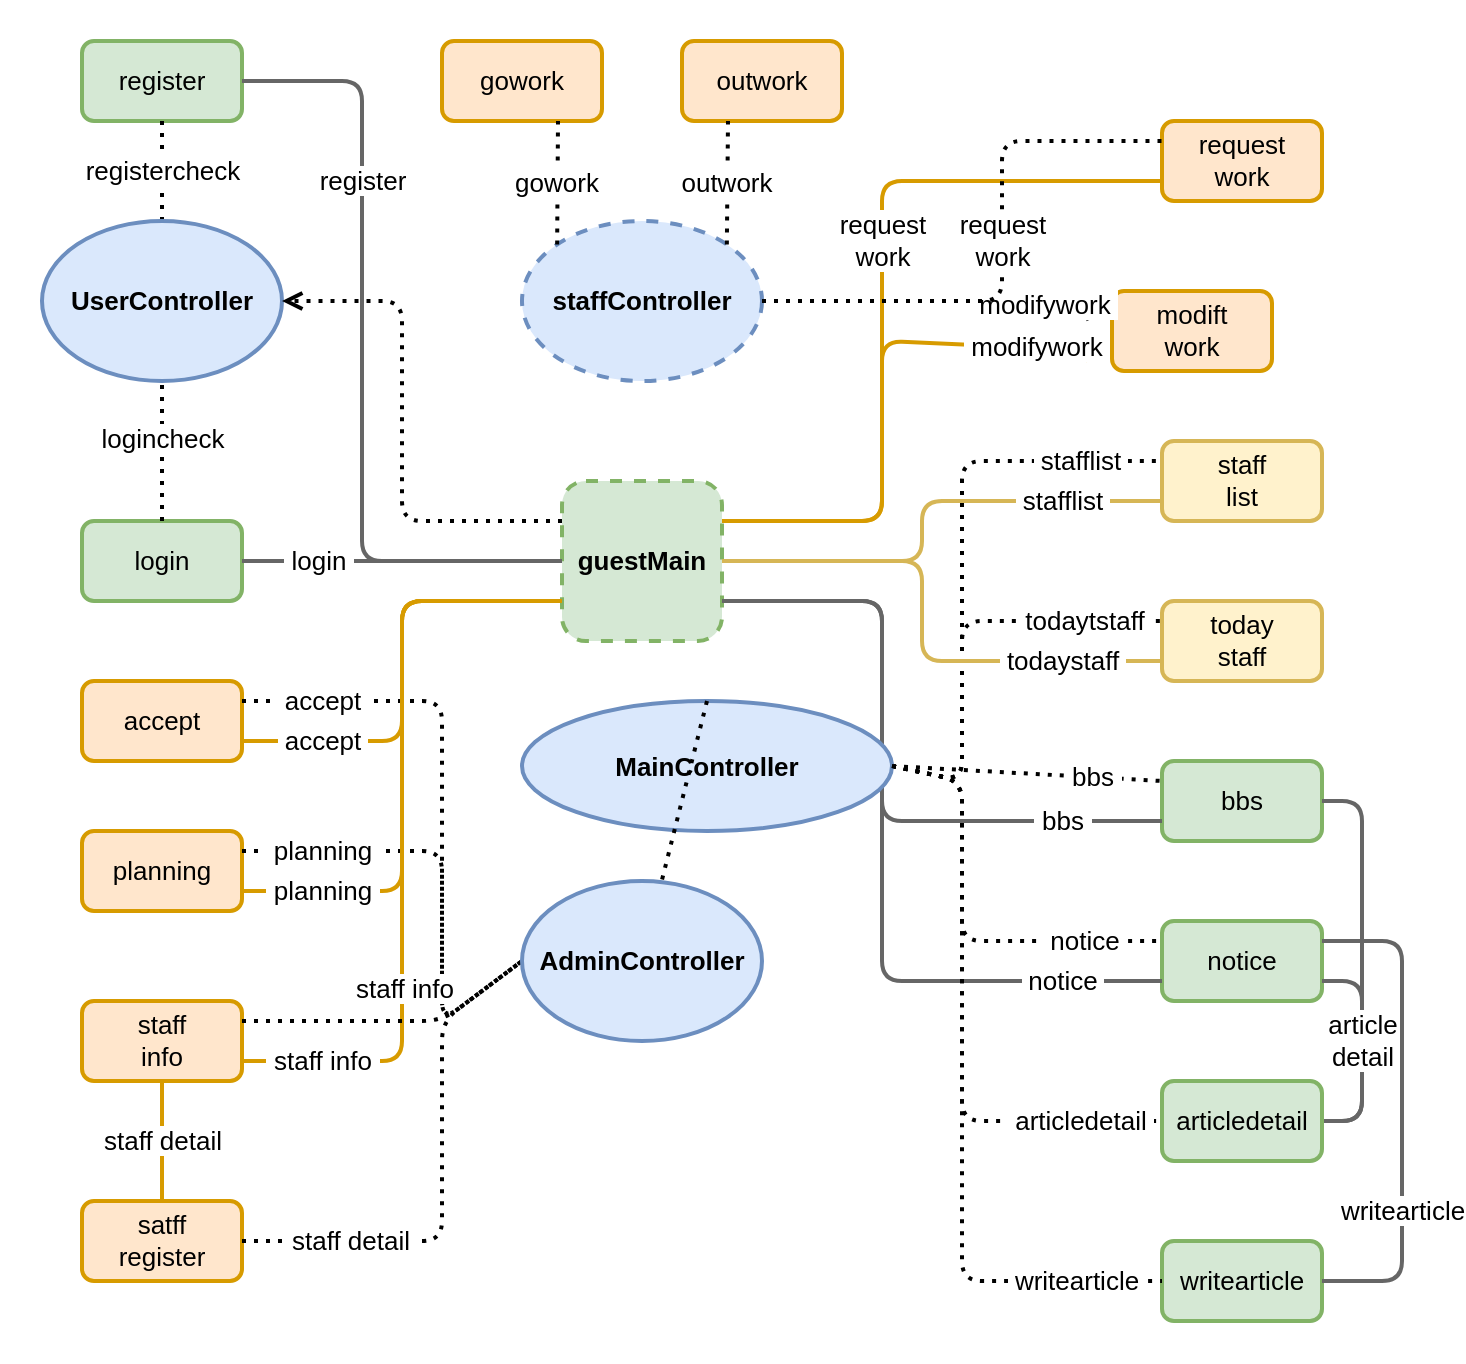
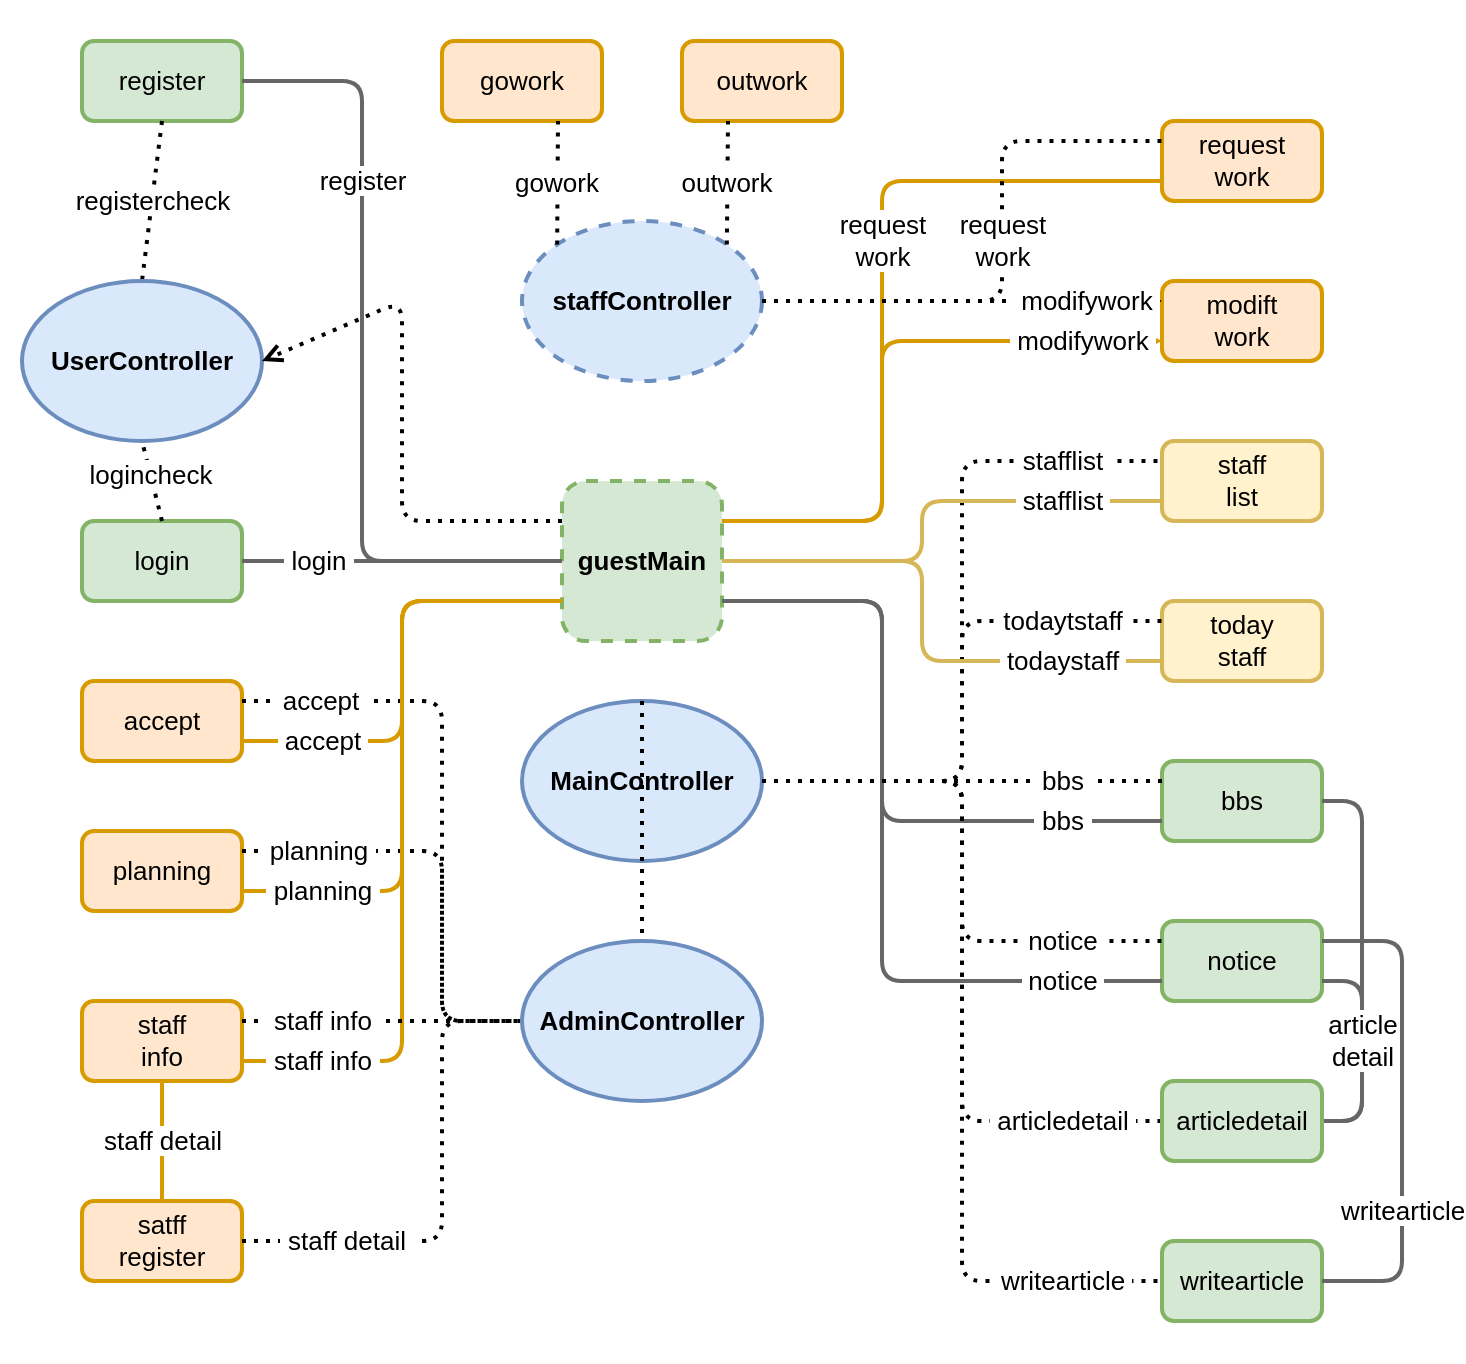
(162, 301) -> (142, 361)
(1192, 331) -> (1242, 321)
(707, 766) -> (642, 781)
(642, 961) -> (642, 1021)
